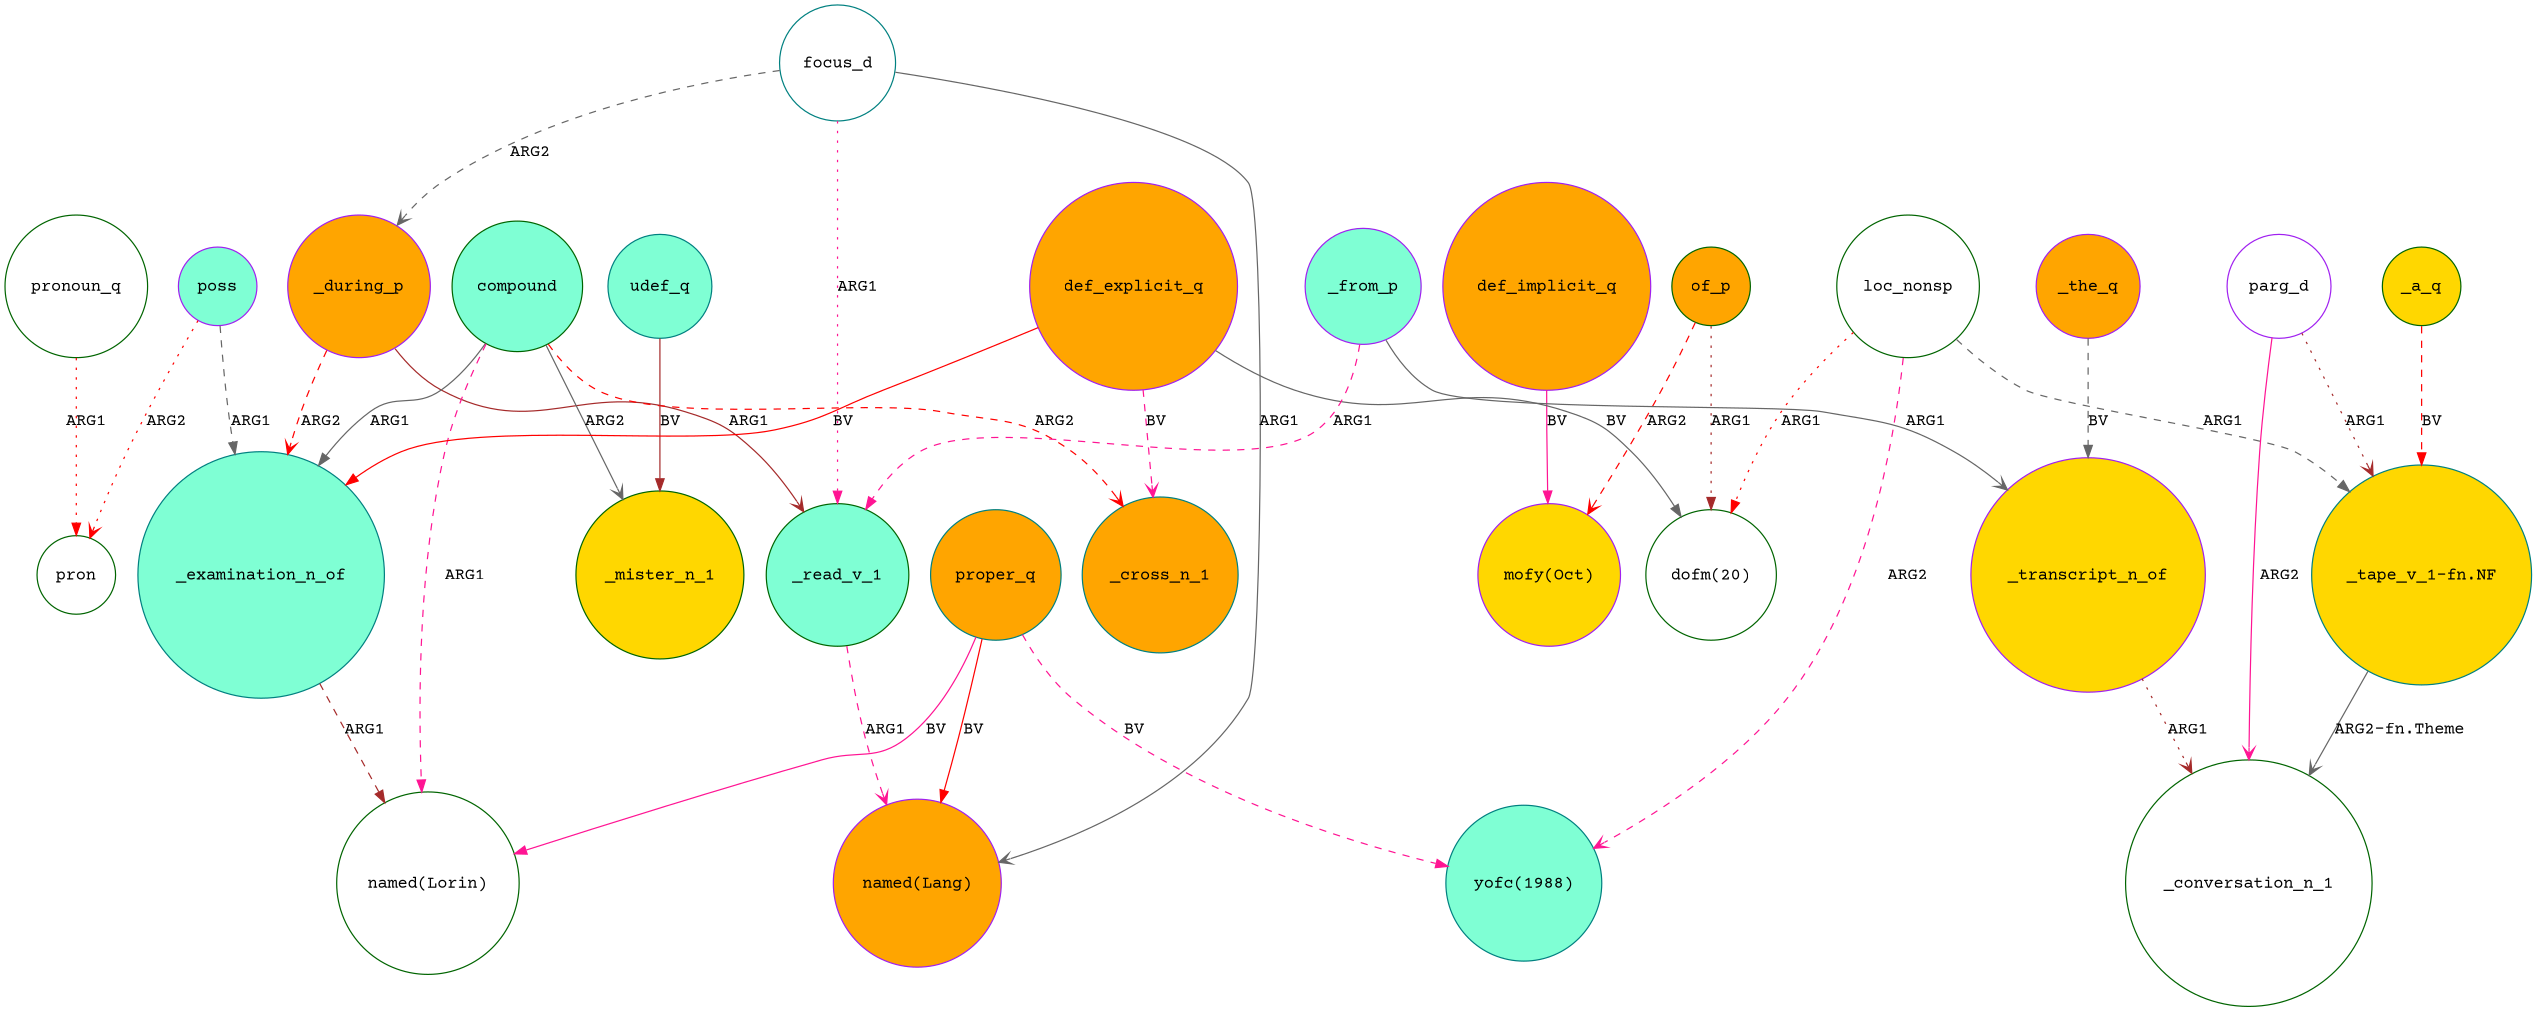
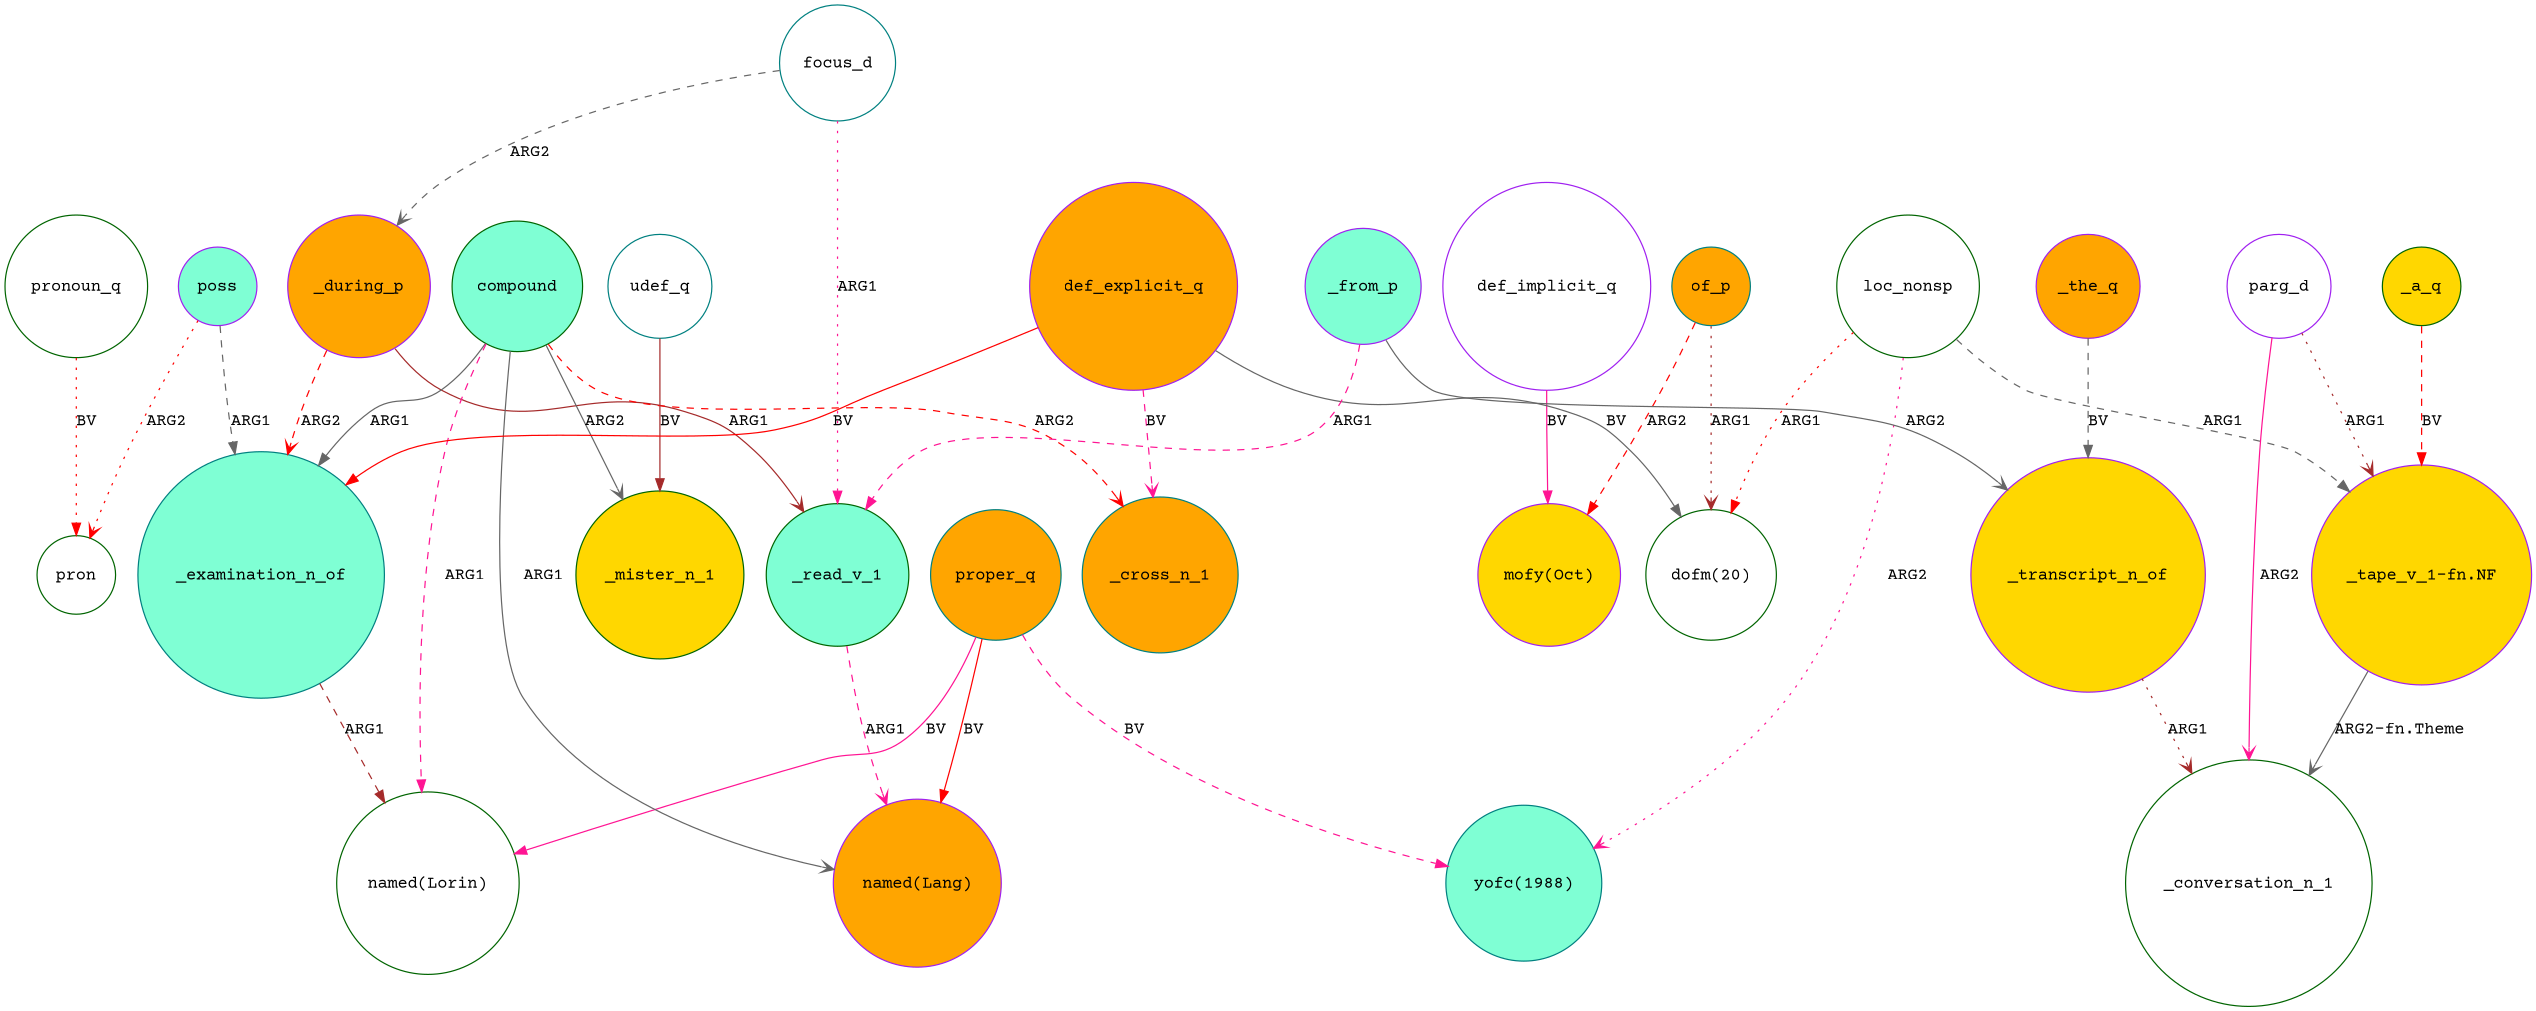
(660, 286) -> (660, 286)
(1547, 286) -> (1547, 286)
(1711, 286) -> (1711, 286)
(1260, 400) -> (523, 698)
(1648, 415) -> (1648, 415)
(1711, 416) -> (1711, 416)
(87, 421) -> (87, 421)
(1926, 421) -> (1926, 421)
(2422, 575) -> (2422, 575)
(1822, 644) -> (1822, 644)
